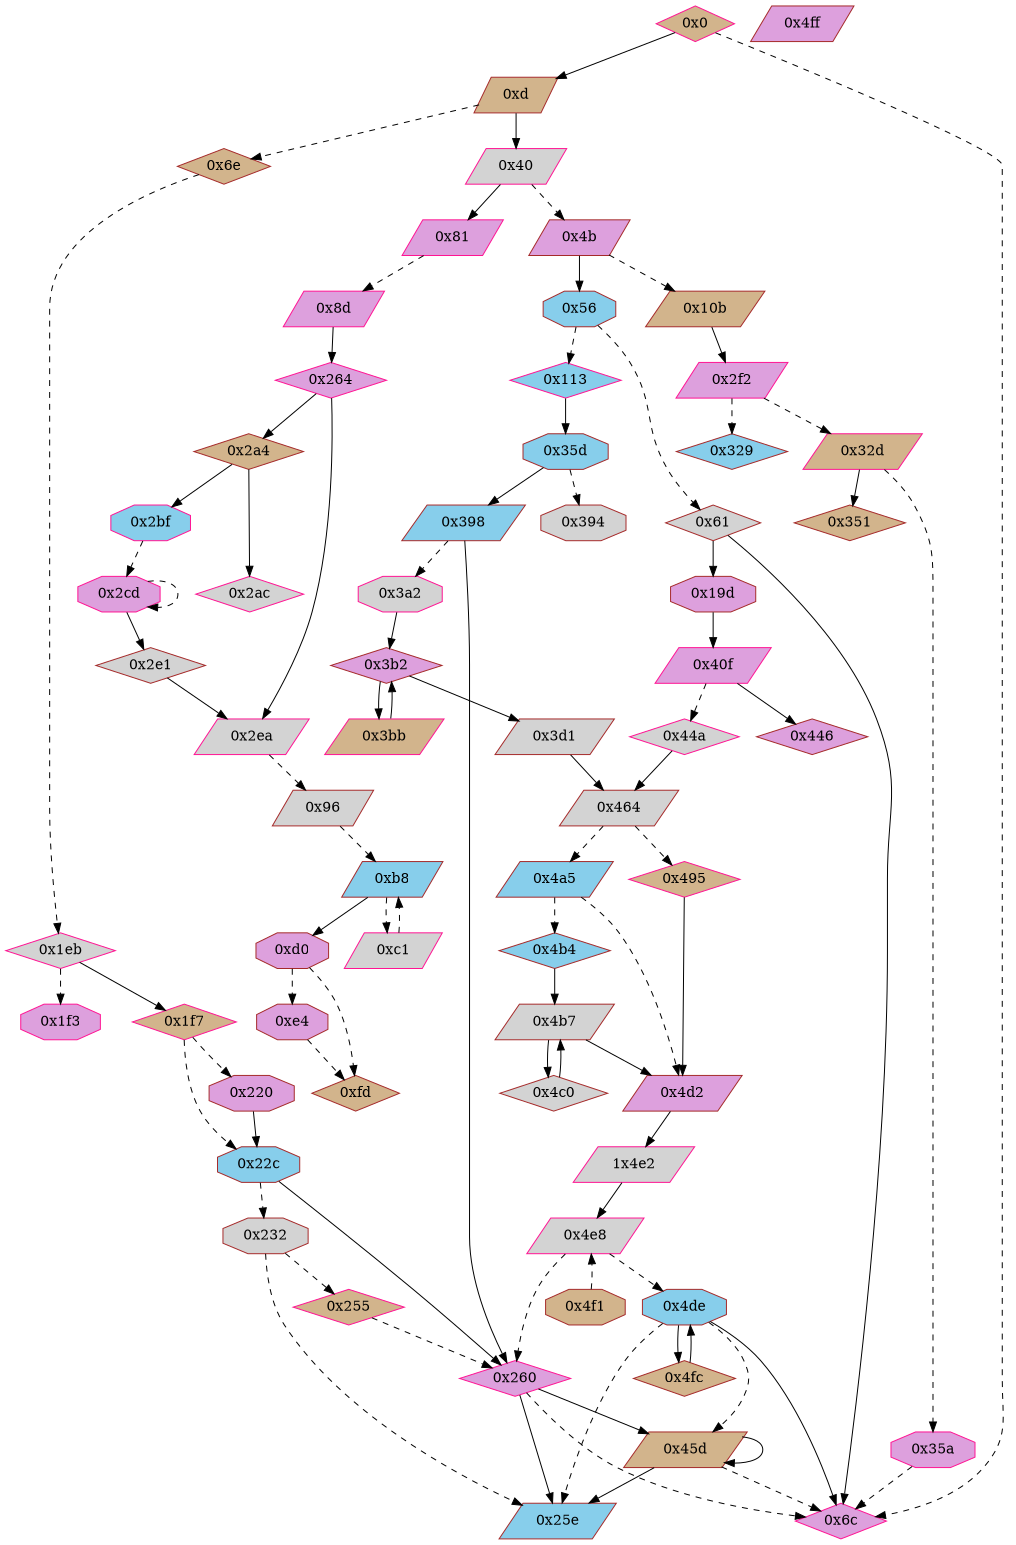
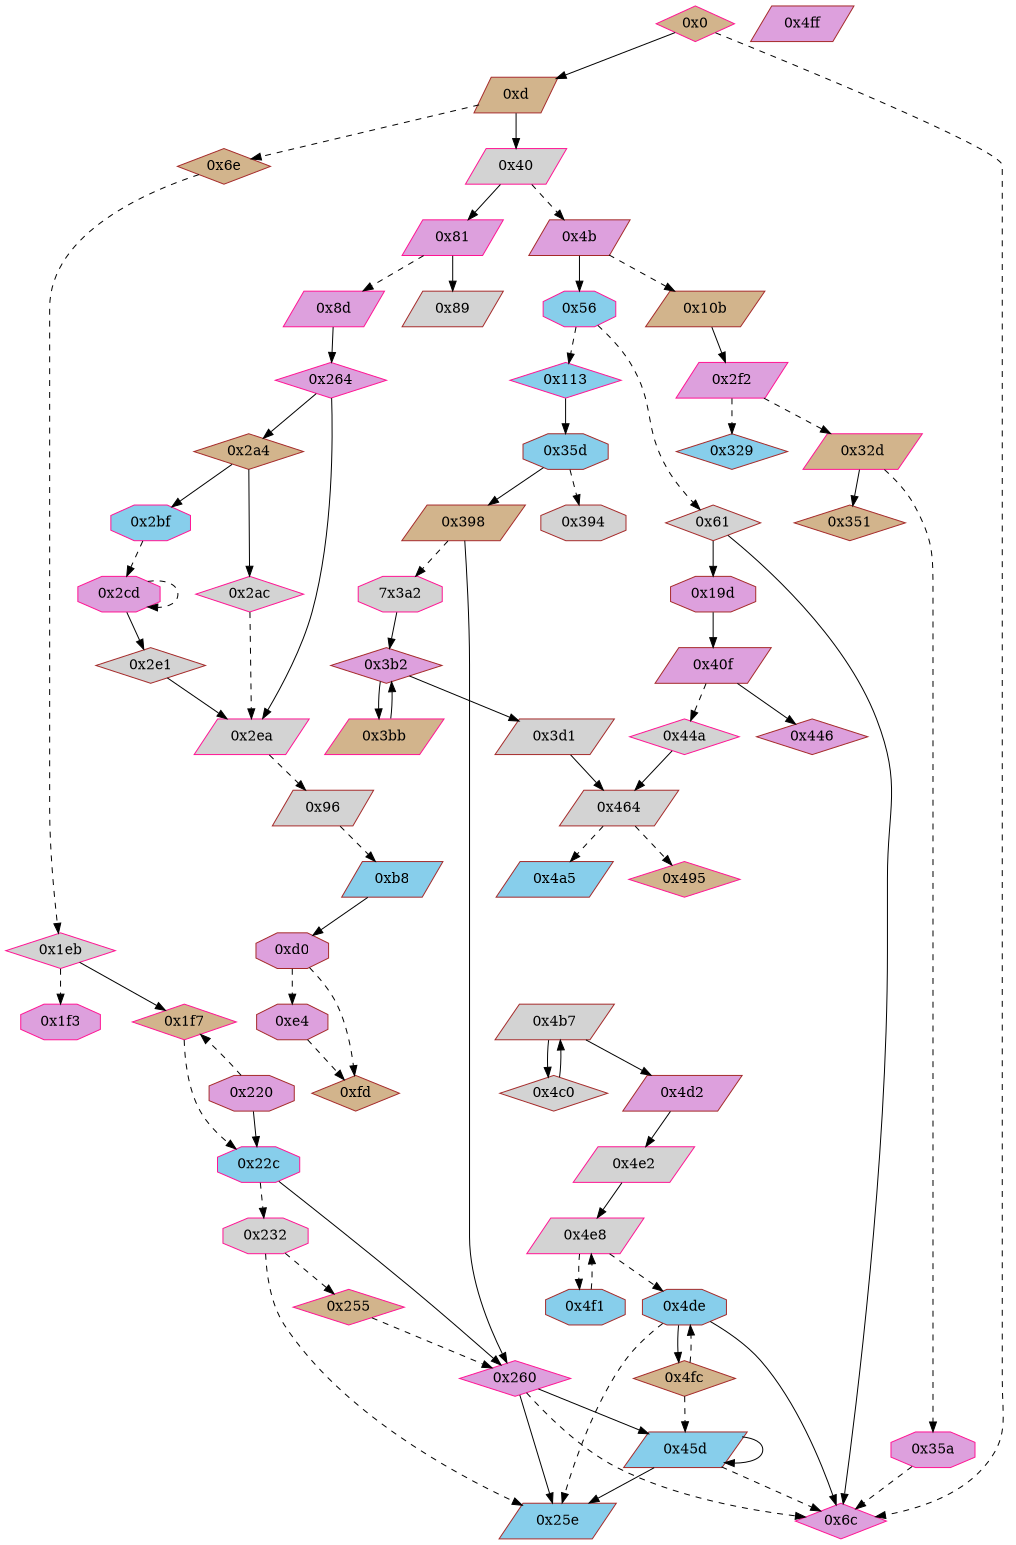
none -> (453, 309)
(579, 309) -> (579, 309)
(464, 523) -> (464, 523)
(400, 594) -> (400, 594)
none -> (251, 660)
(713, 665) -> (713, 665)
(393, 951) -> none
(555, 951) -> none
(643, 973) -> none
(683, 981) -> none
(208, 1054) -> (225, 1058)
(259, 1165) -> (259, 1165)
(634, 1165) -> (634, 1165)
(266, 1236) -> (266, 1236)
(533, 1298) -> (579, 1267)
(585, 1307) -> (585, 1307)
(691, 1349) -> (691, 1349)
(748, 1371) -> (685, 1409)
(685, 1450) -> (685, 1450)
